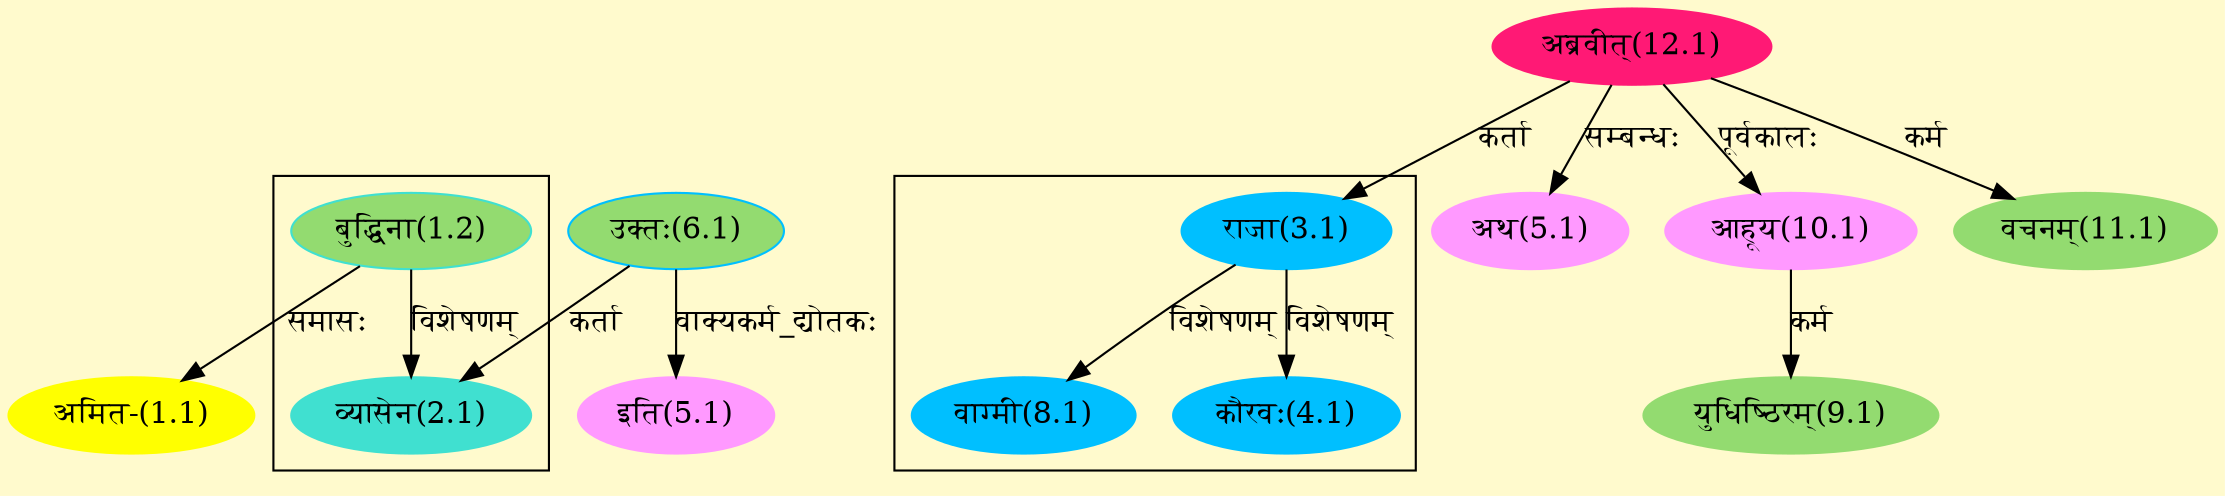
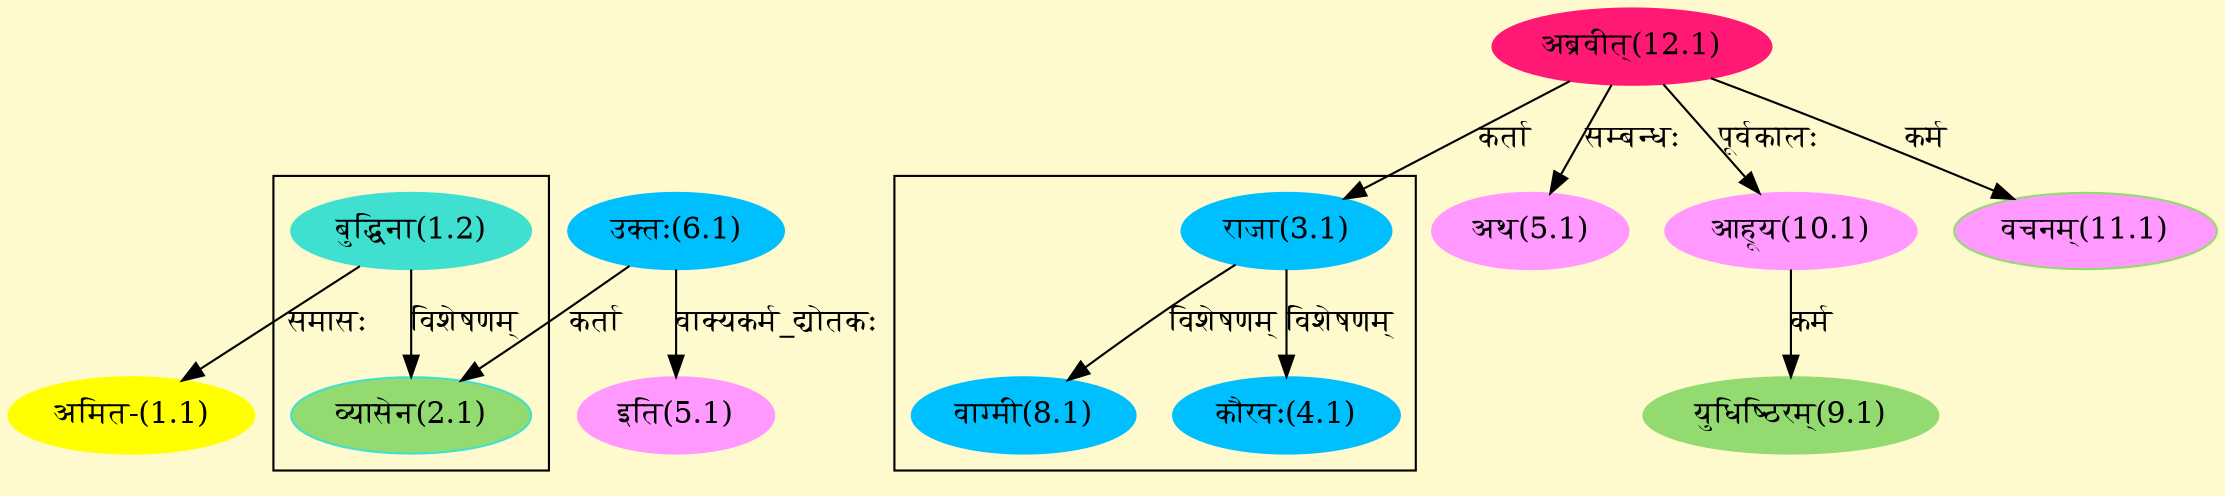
(411, 231) -> (411, 231)
(676, 231) -> (676, 231)
(2086, 231) -> (2086, 231)
(411, 415) -> (411, 415)
